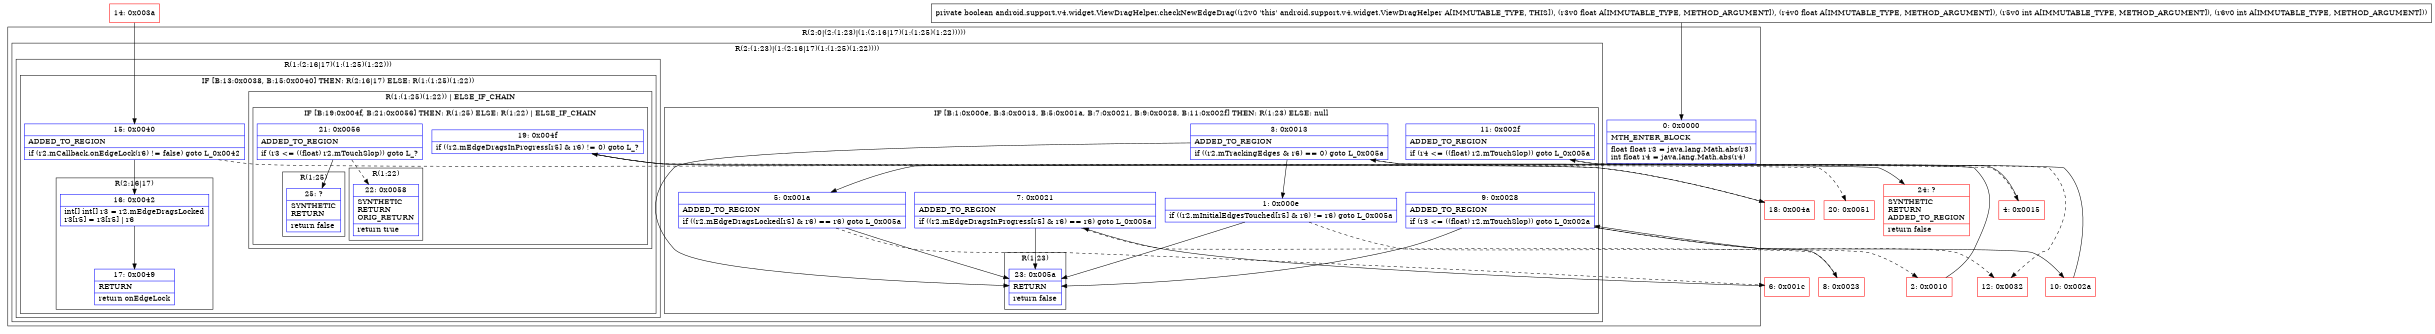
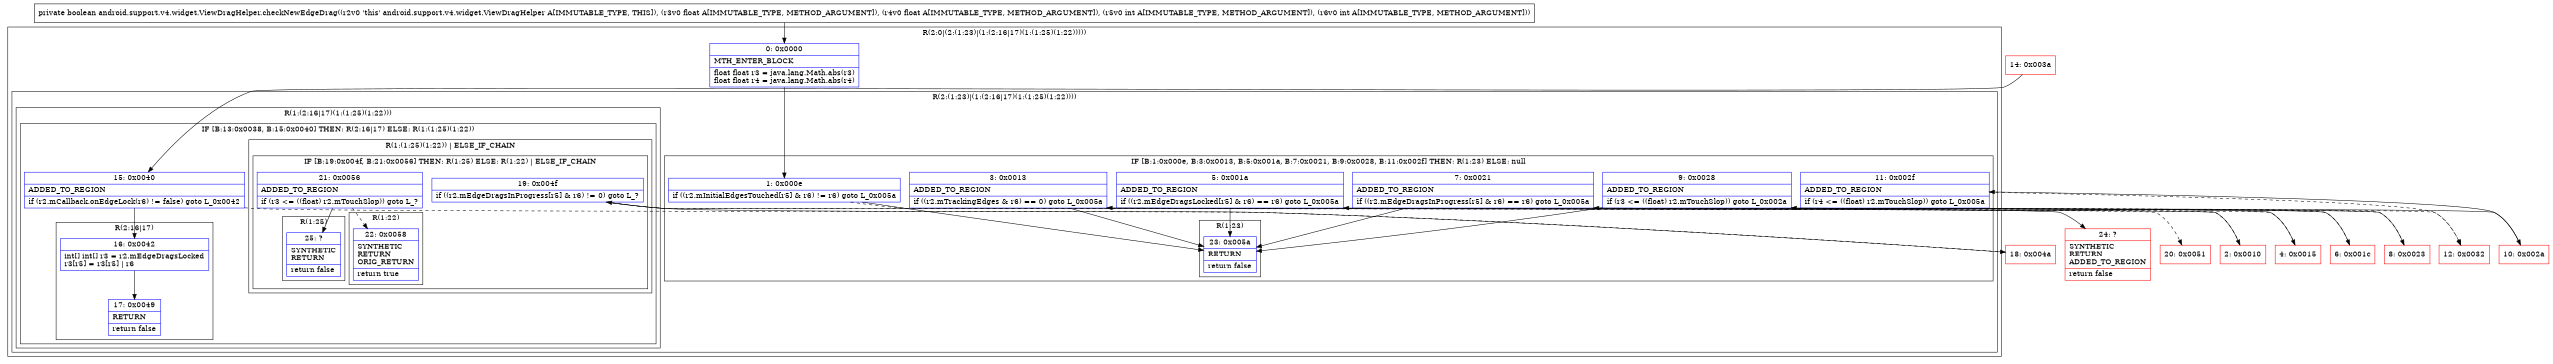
(1678, 157) -> (784, 81)
(1285, 176) -> (784, 130)
(135, 299) -> (135, 329)
